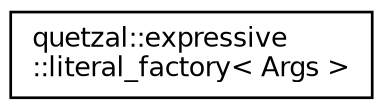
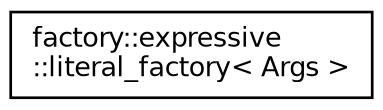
(191, 55) -> (191, 55)
